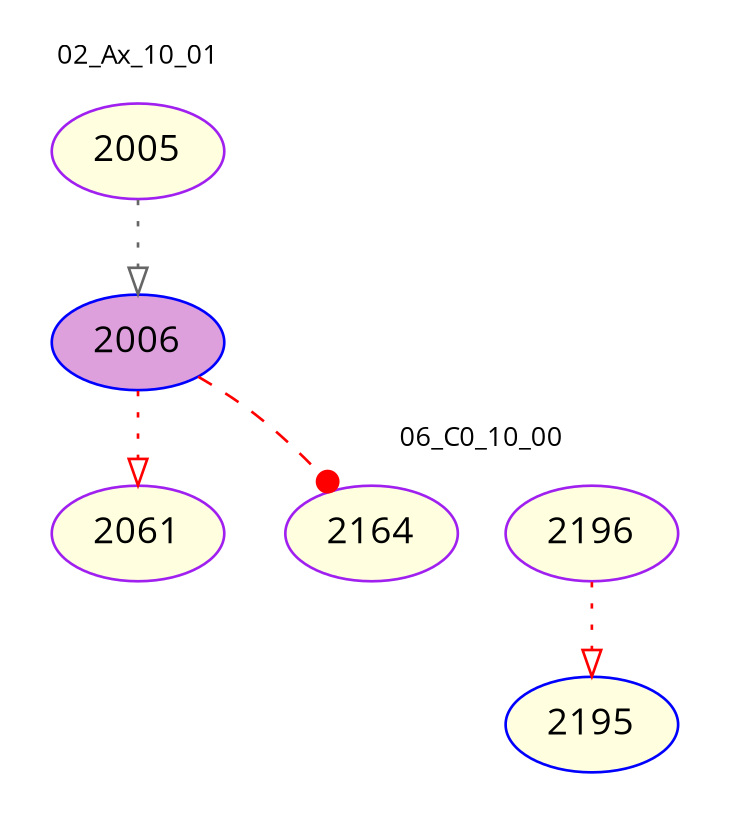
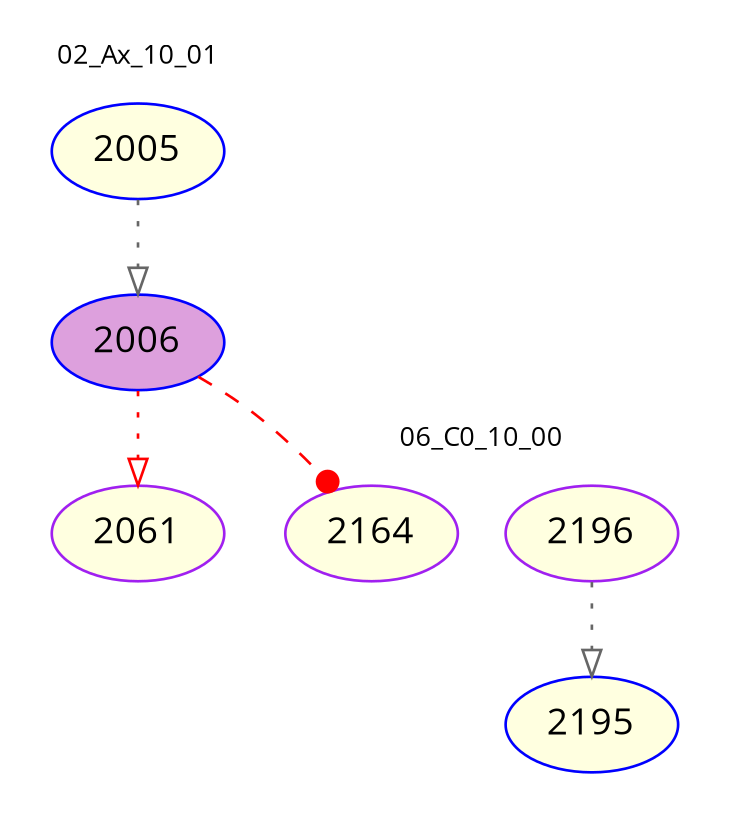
(138, 151) -> (138, 151)
(592, 616) -> (592, 616)
